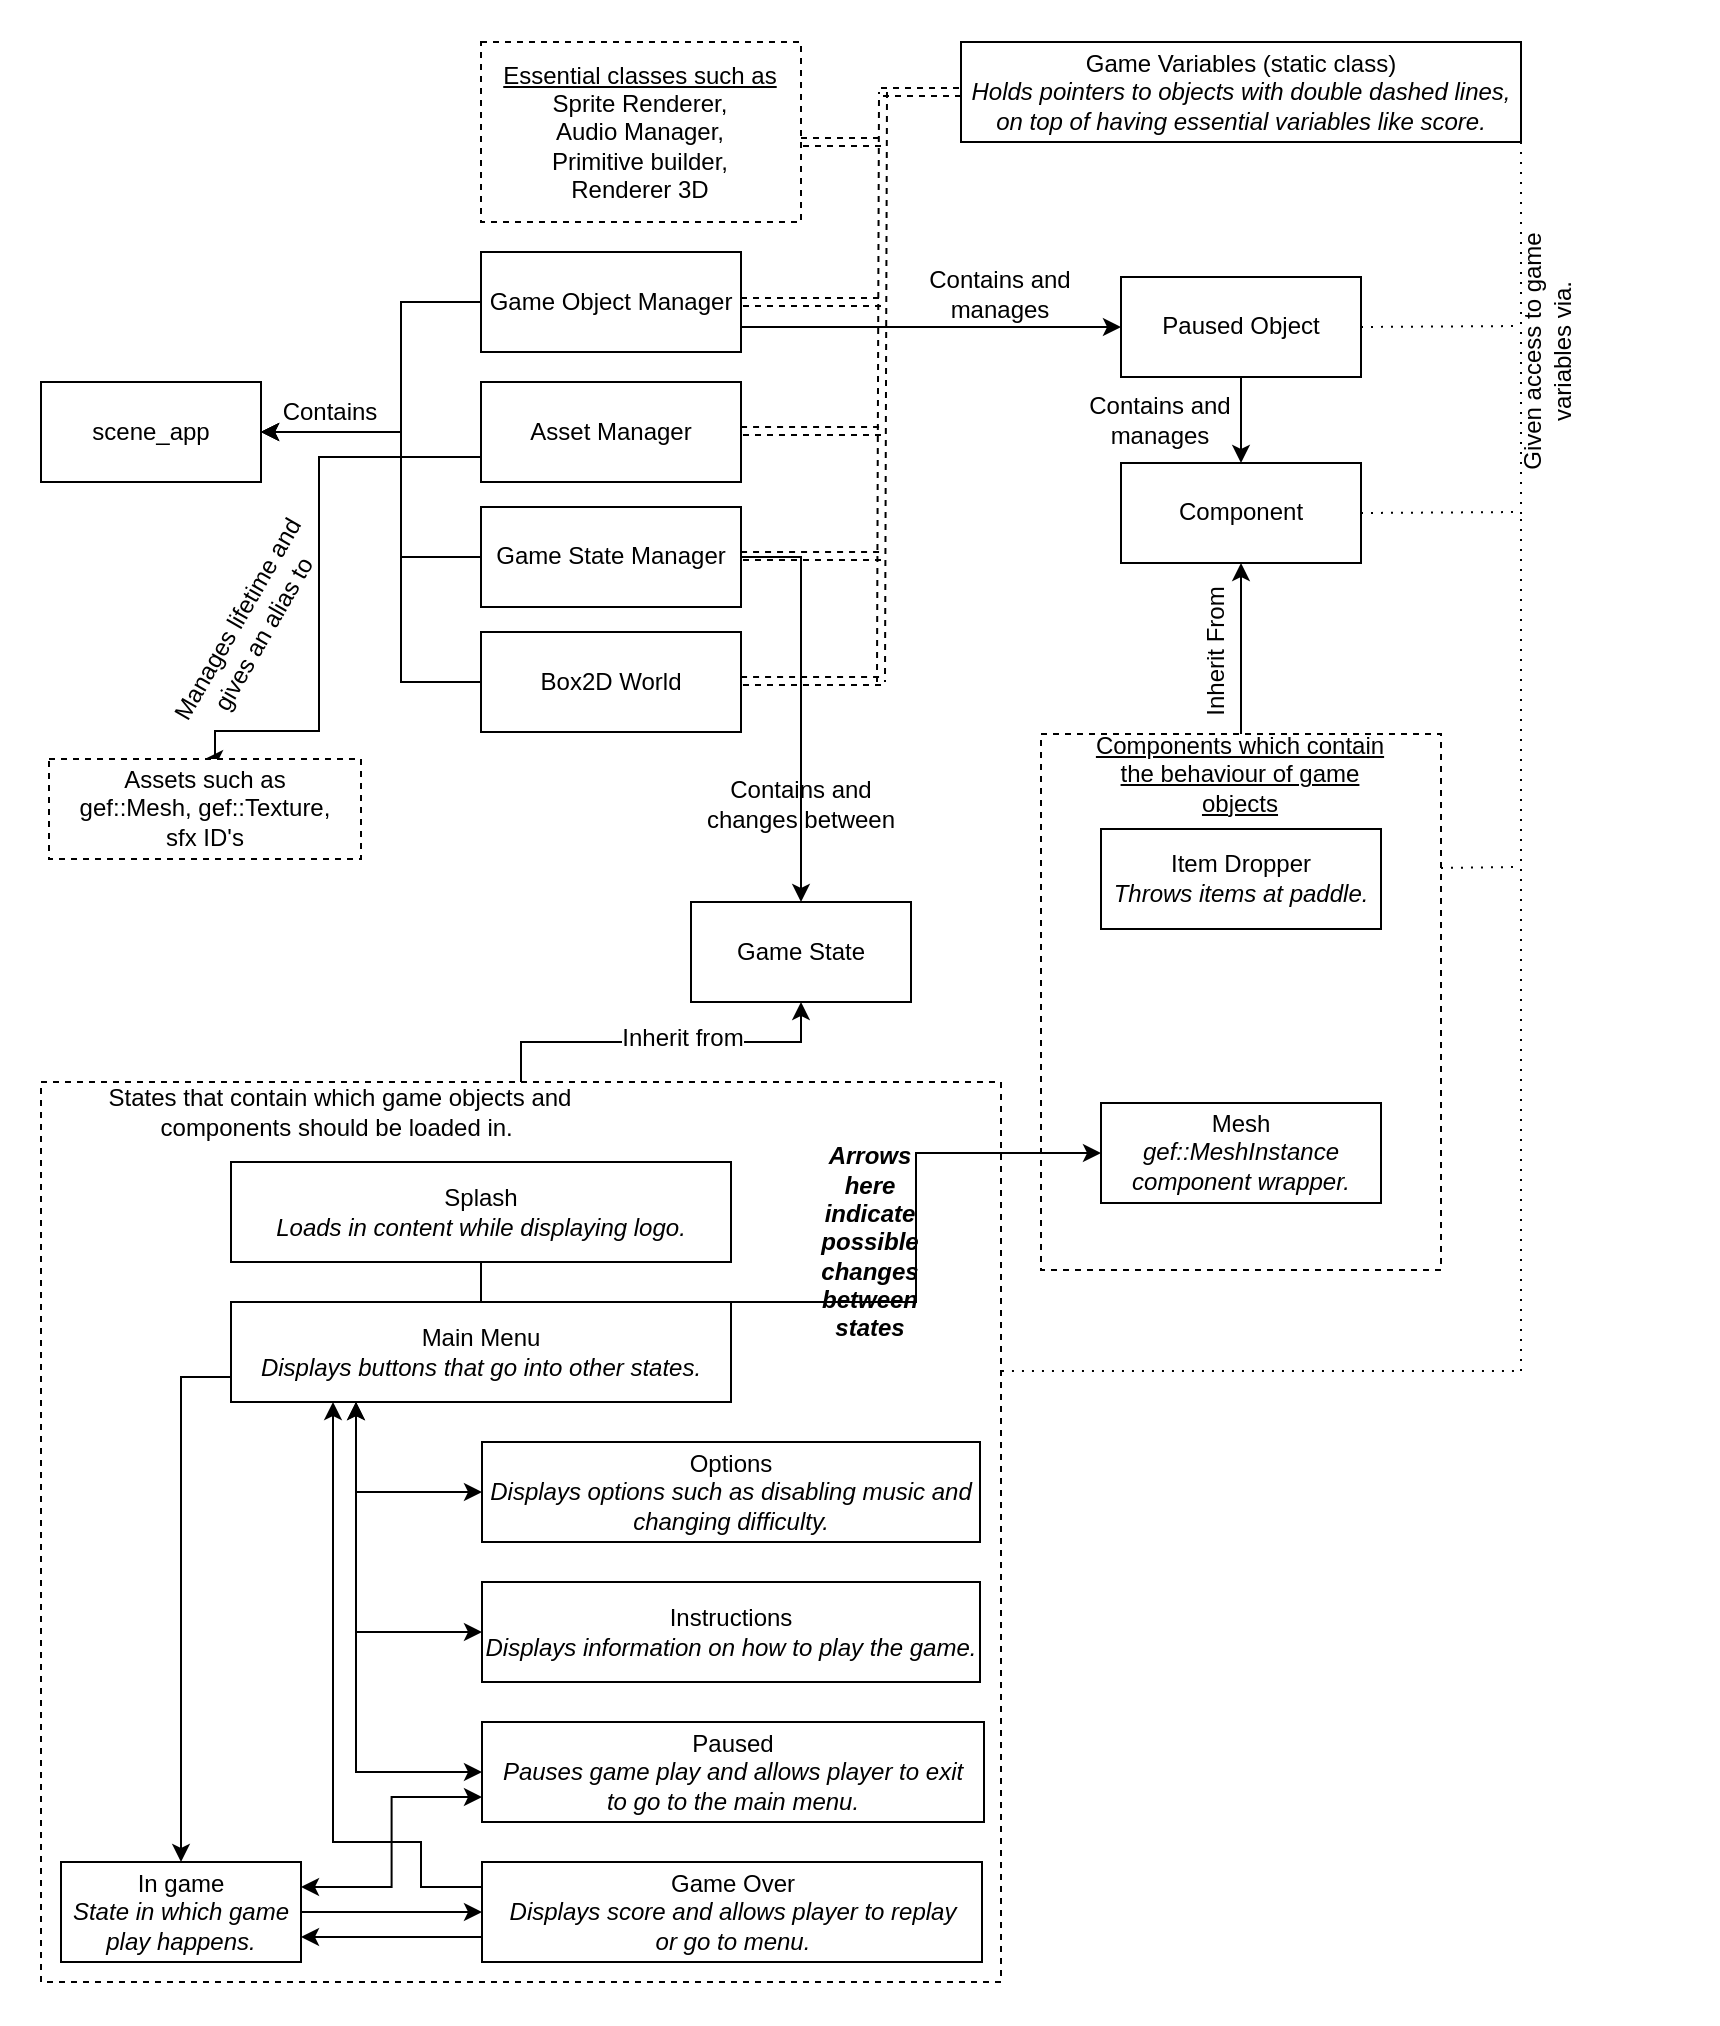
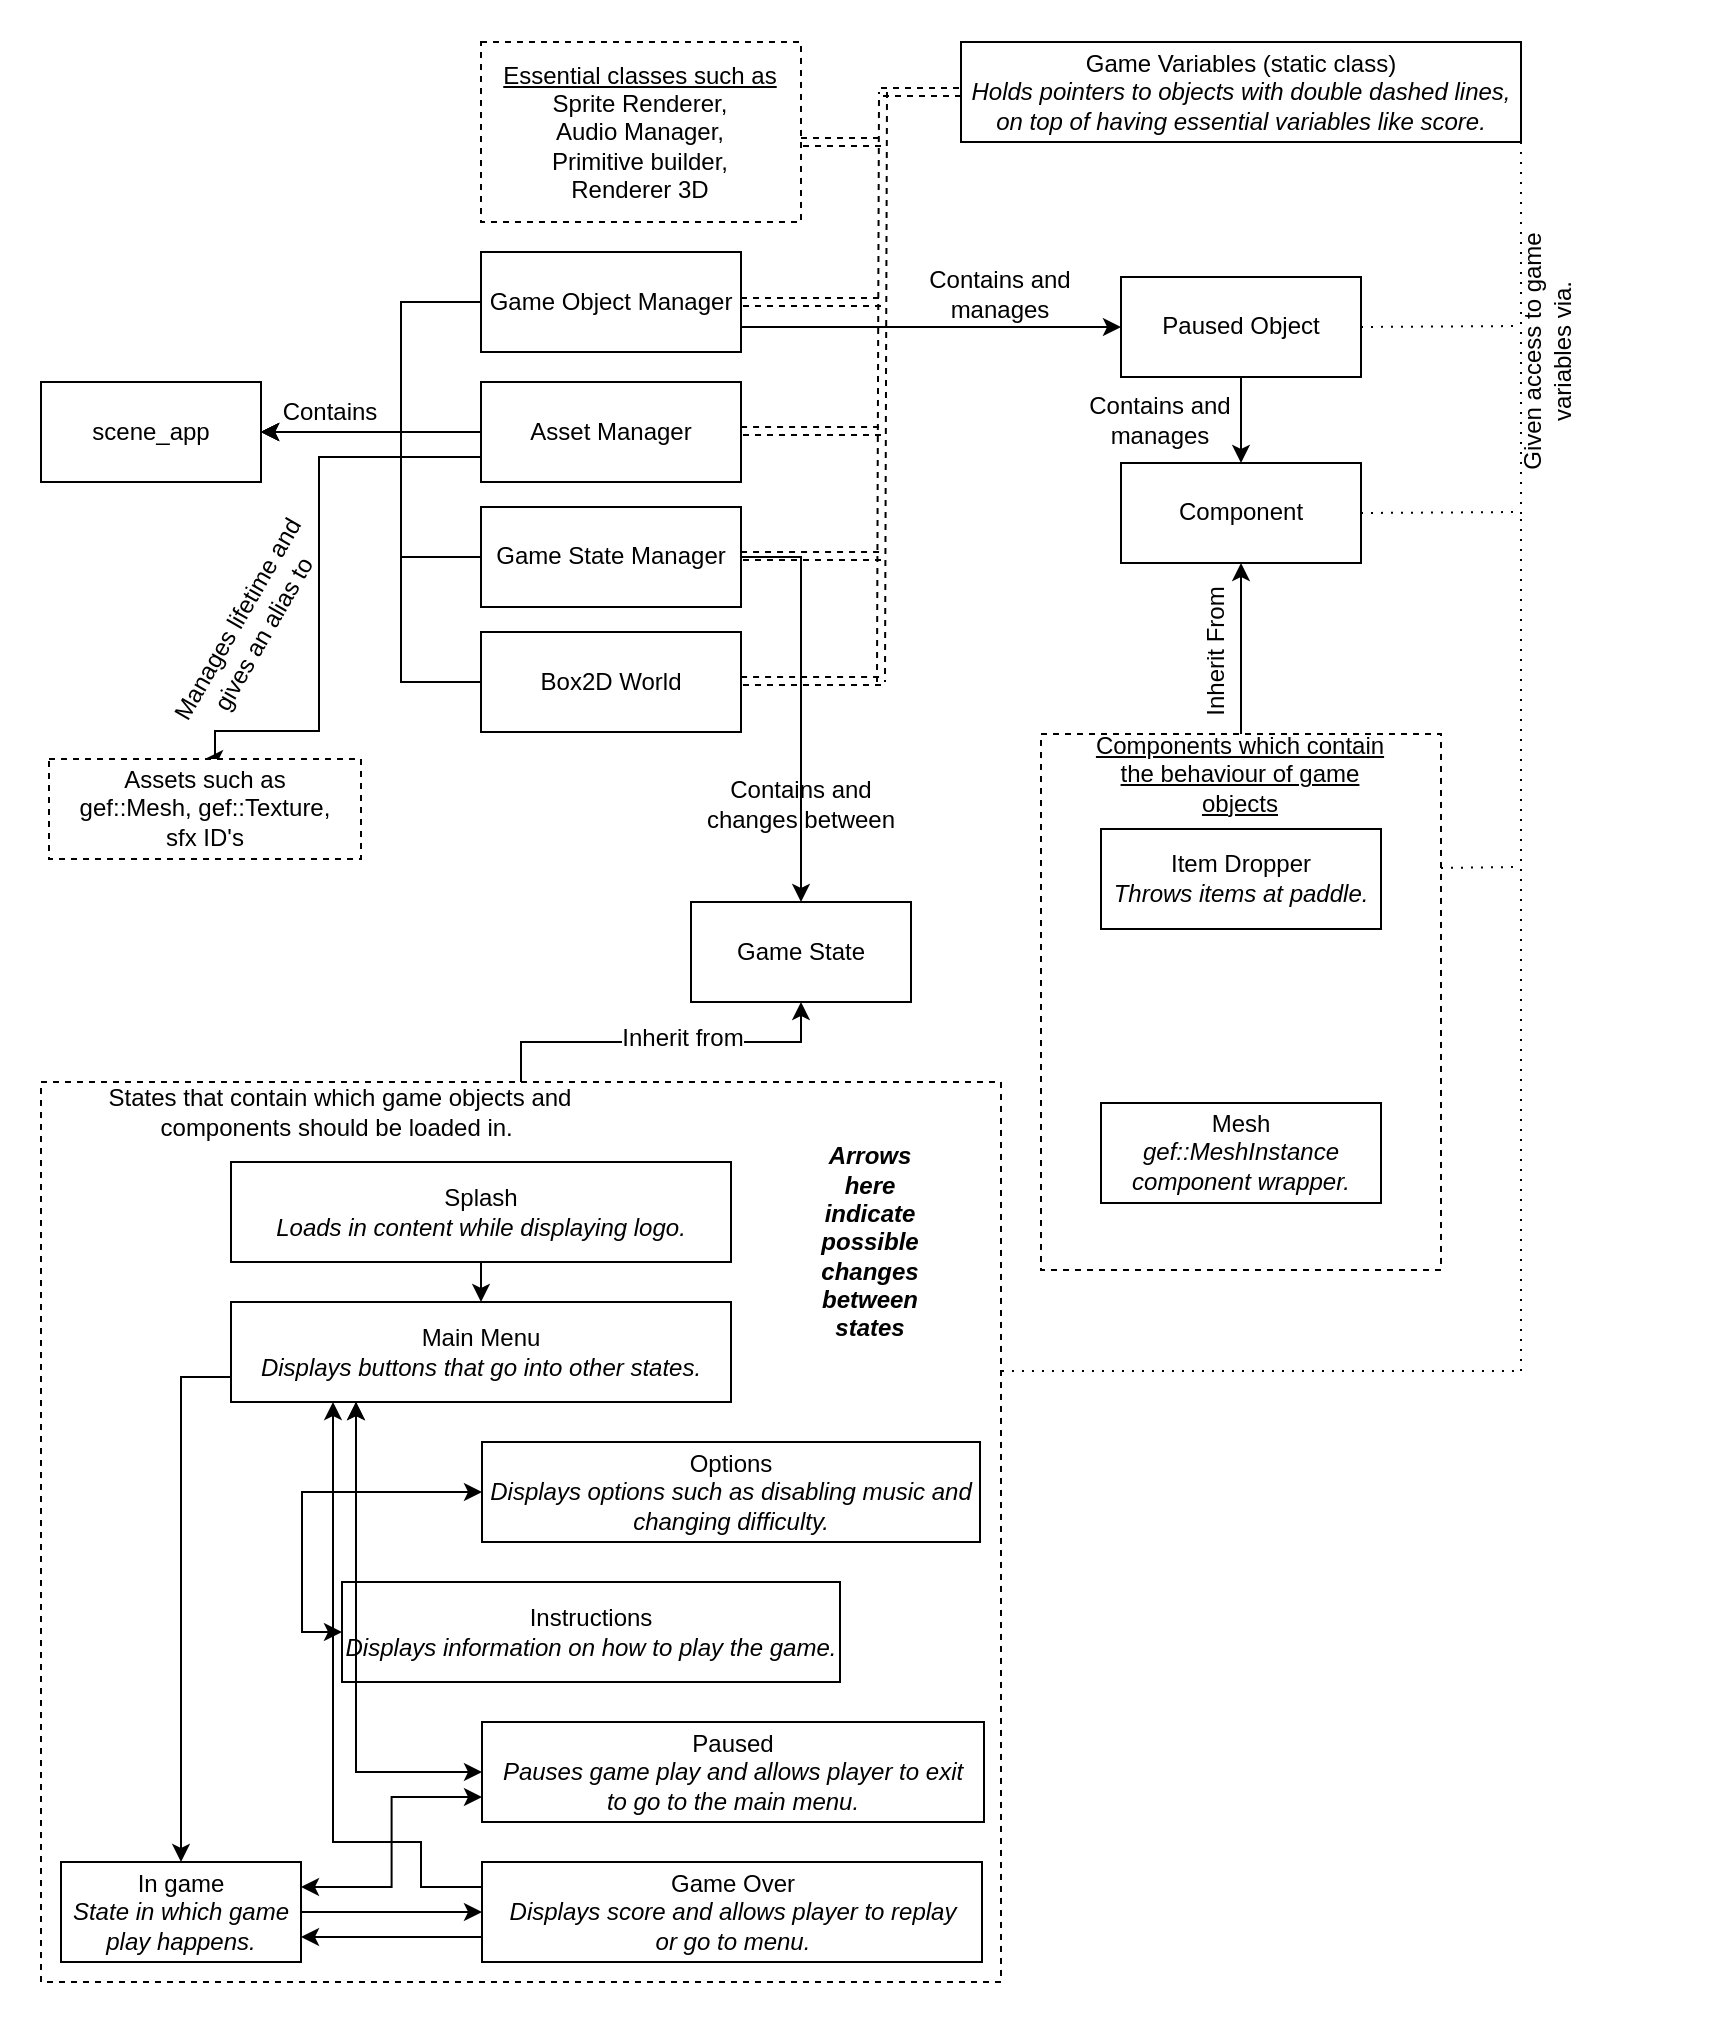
none -> (443, 432)
(916, 1235) -> (481, 1287)
(731, 1632) -> (591, 1632)
